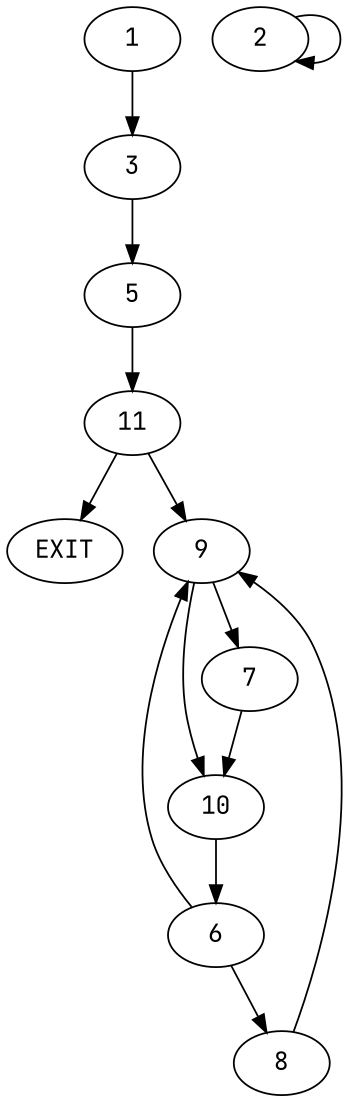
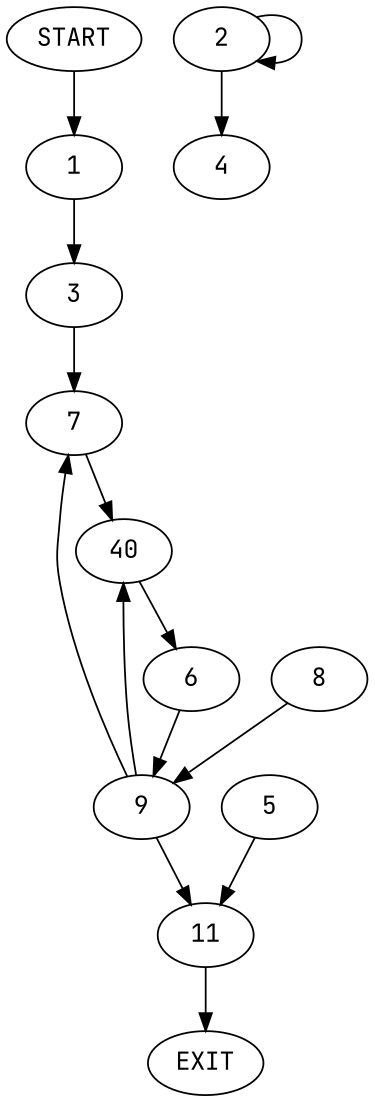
none -> (74, 39)
none -> (222, 167)
(132, 222) -> (74, 350)
(163, 479) -> (170, 863)
(216, 807) -> (124, 551)
(245, 991) -> none
